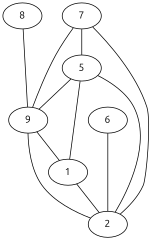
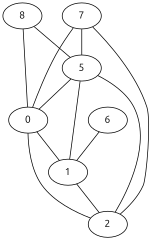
none -> (52, 42)
(28, 120) -> (28, 120)
(108, 172) -> (88, 146)
